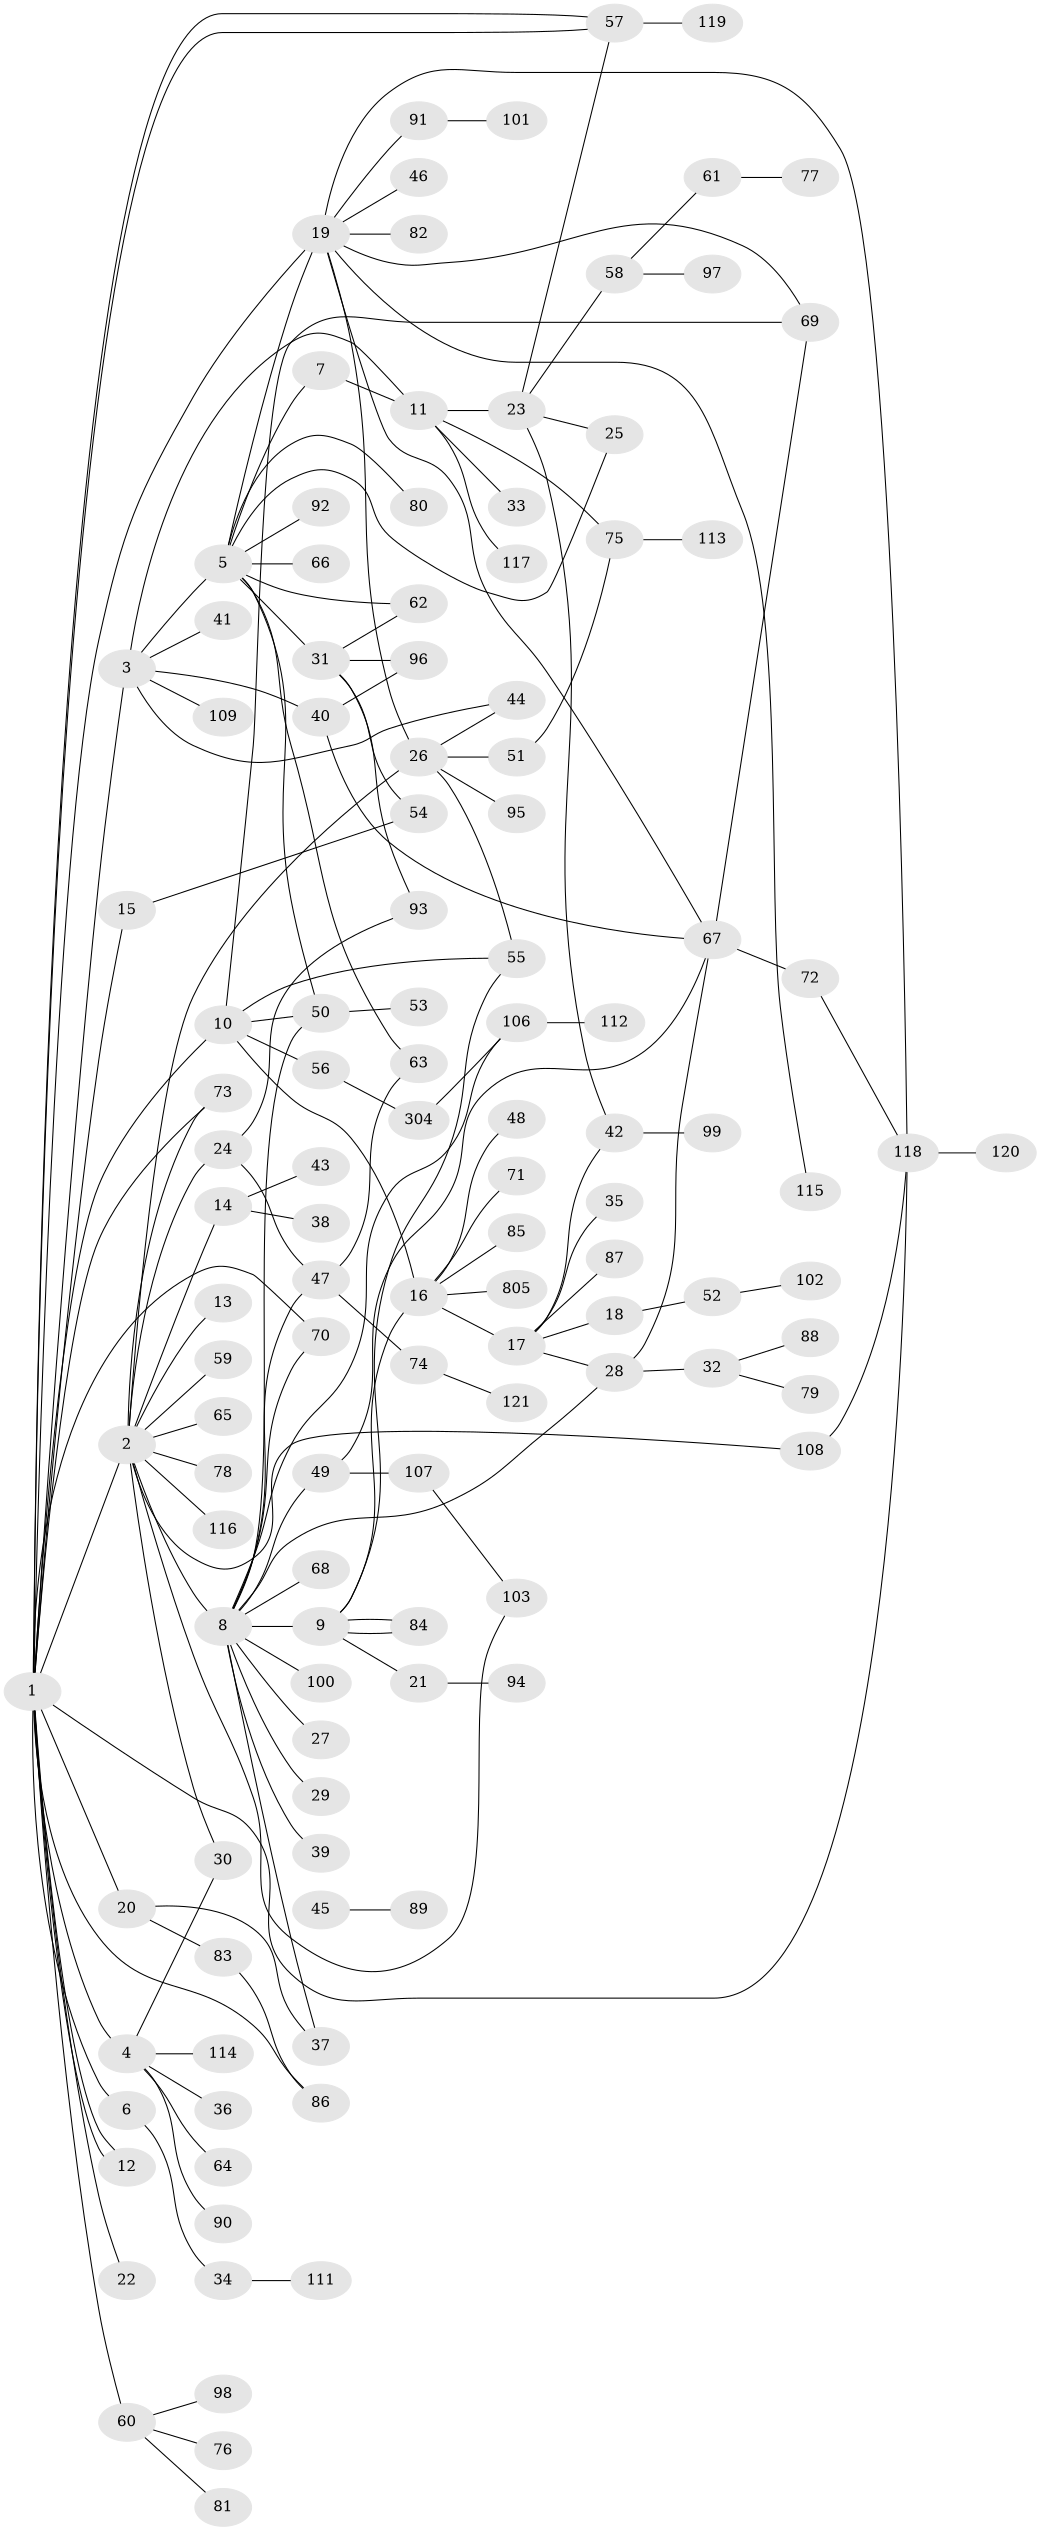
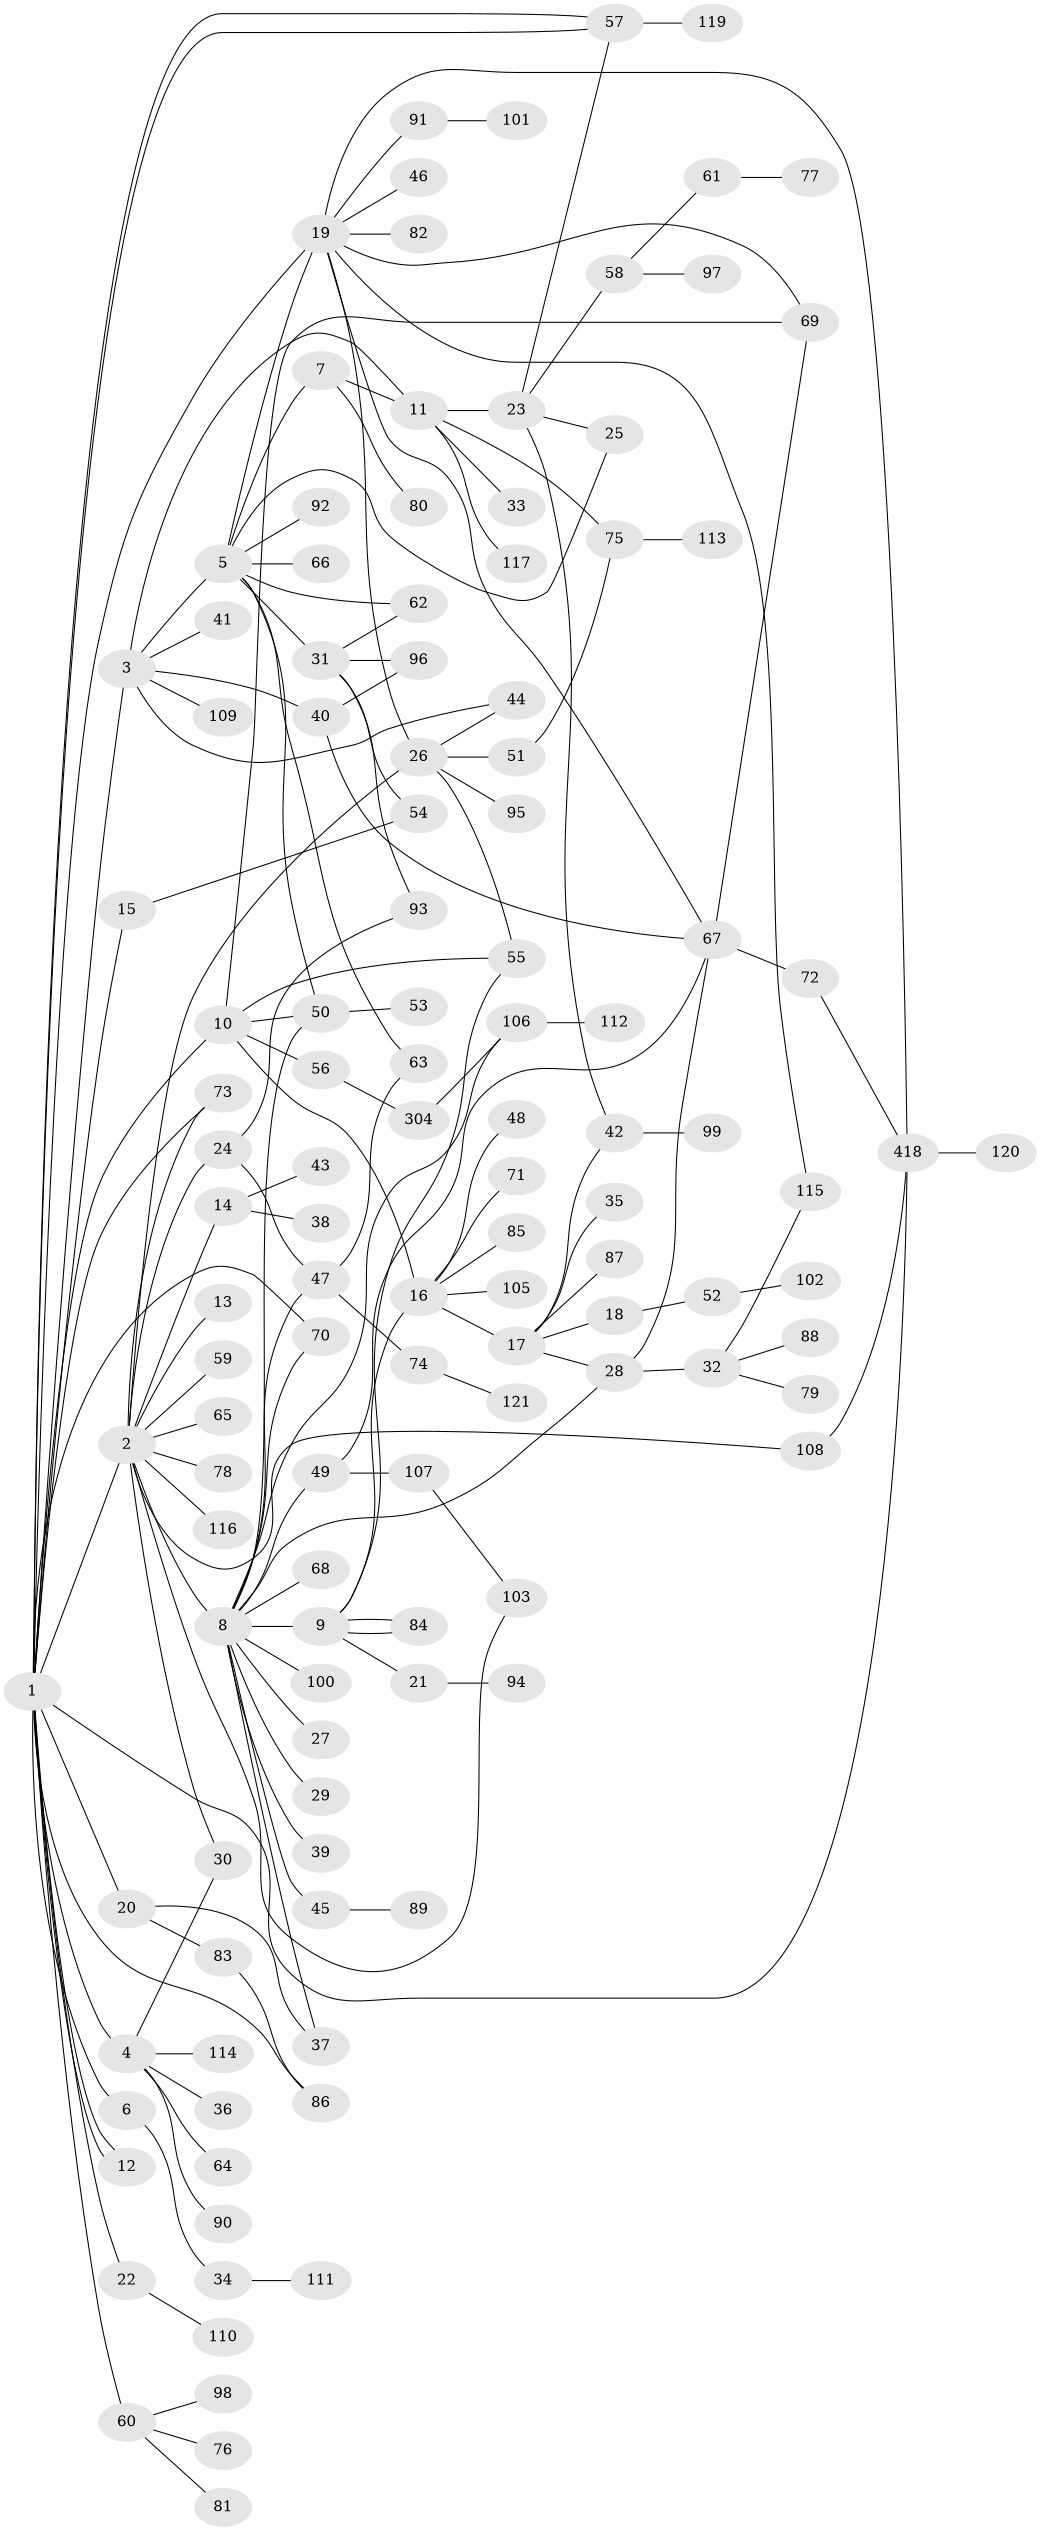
(296, 441) -> (370, 439)
(908, 1153) -> (908, 1153)
none -> (765, 1282)
(517, 1289) -> (517, 1289)
none -> (267, 1805)
none -> (223, 2337)
